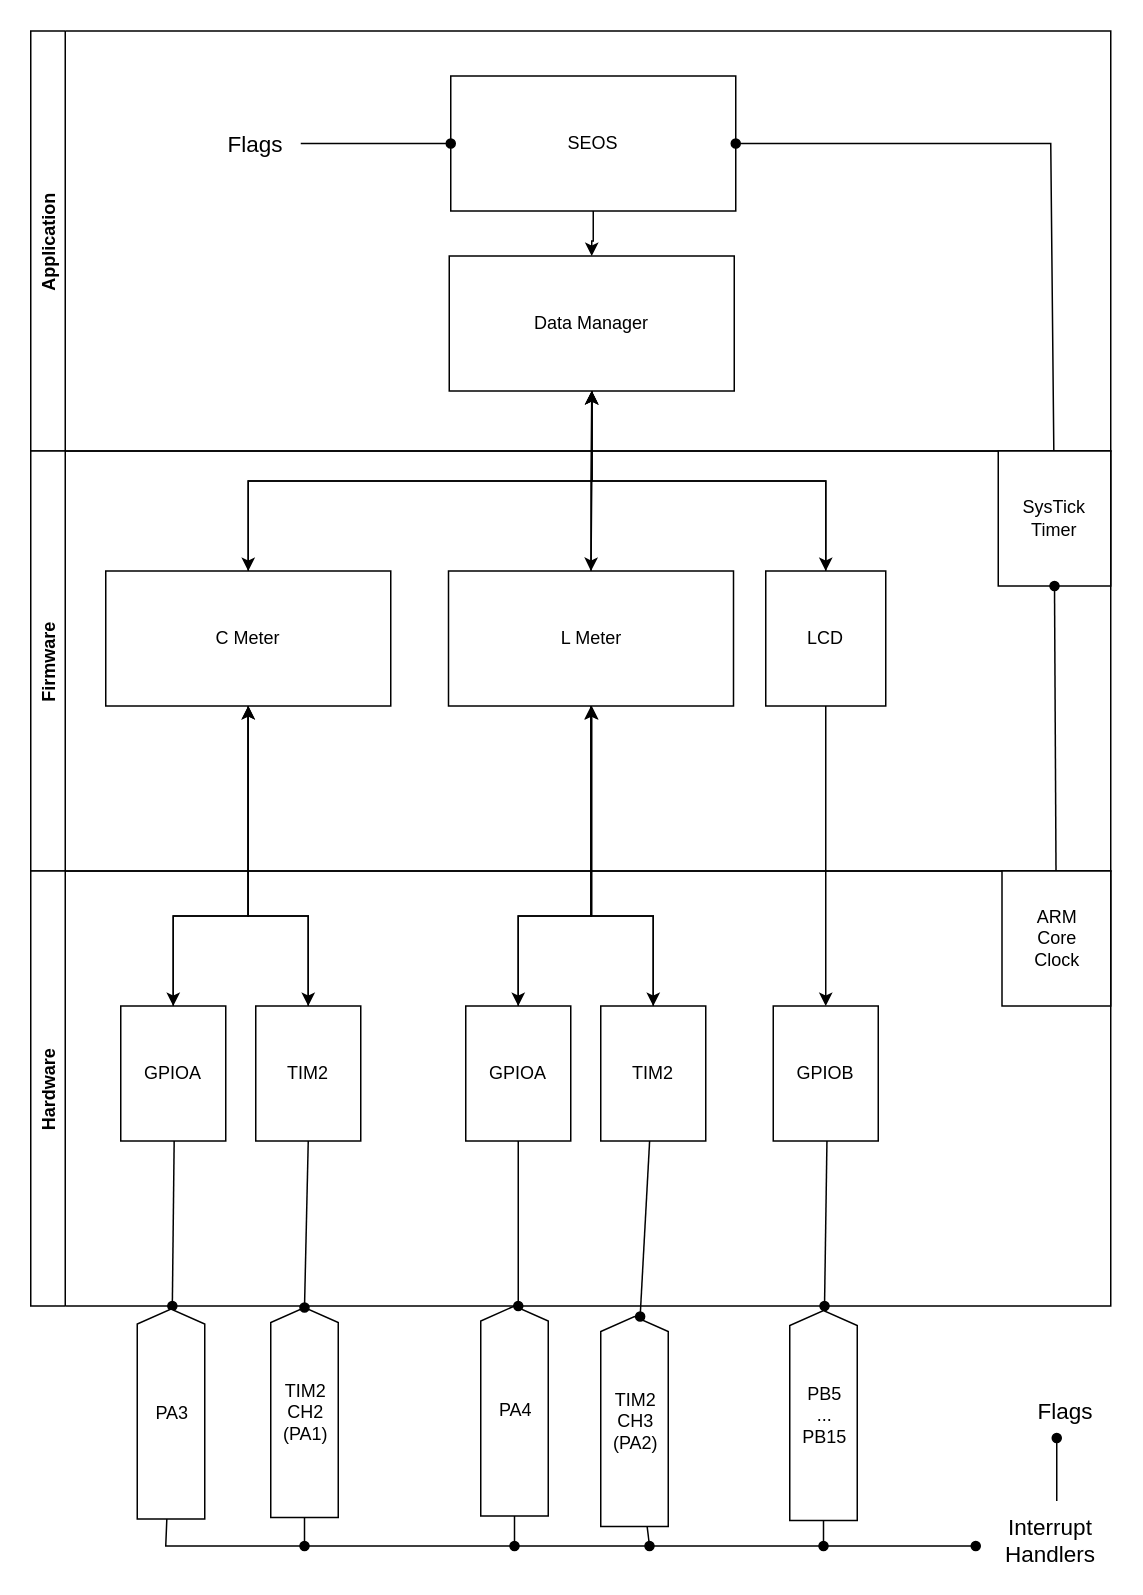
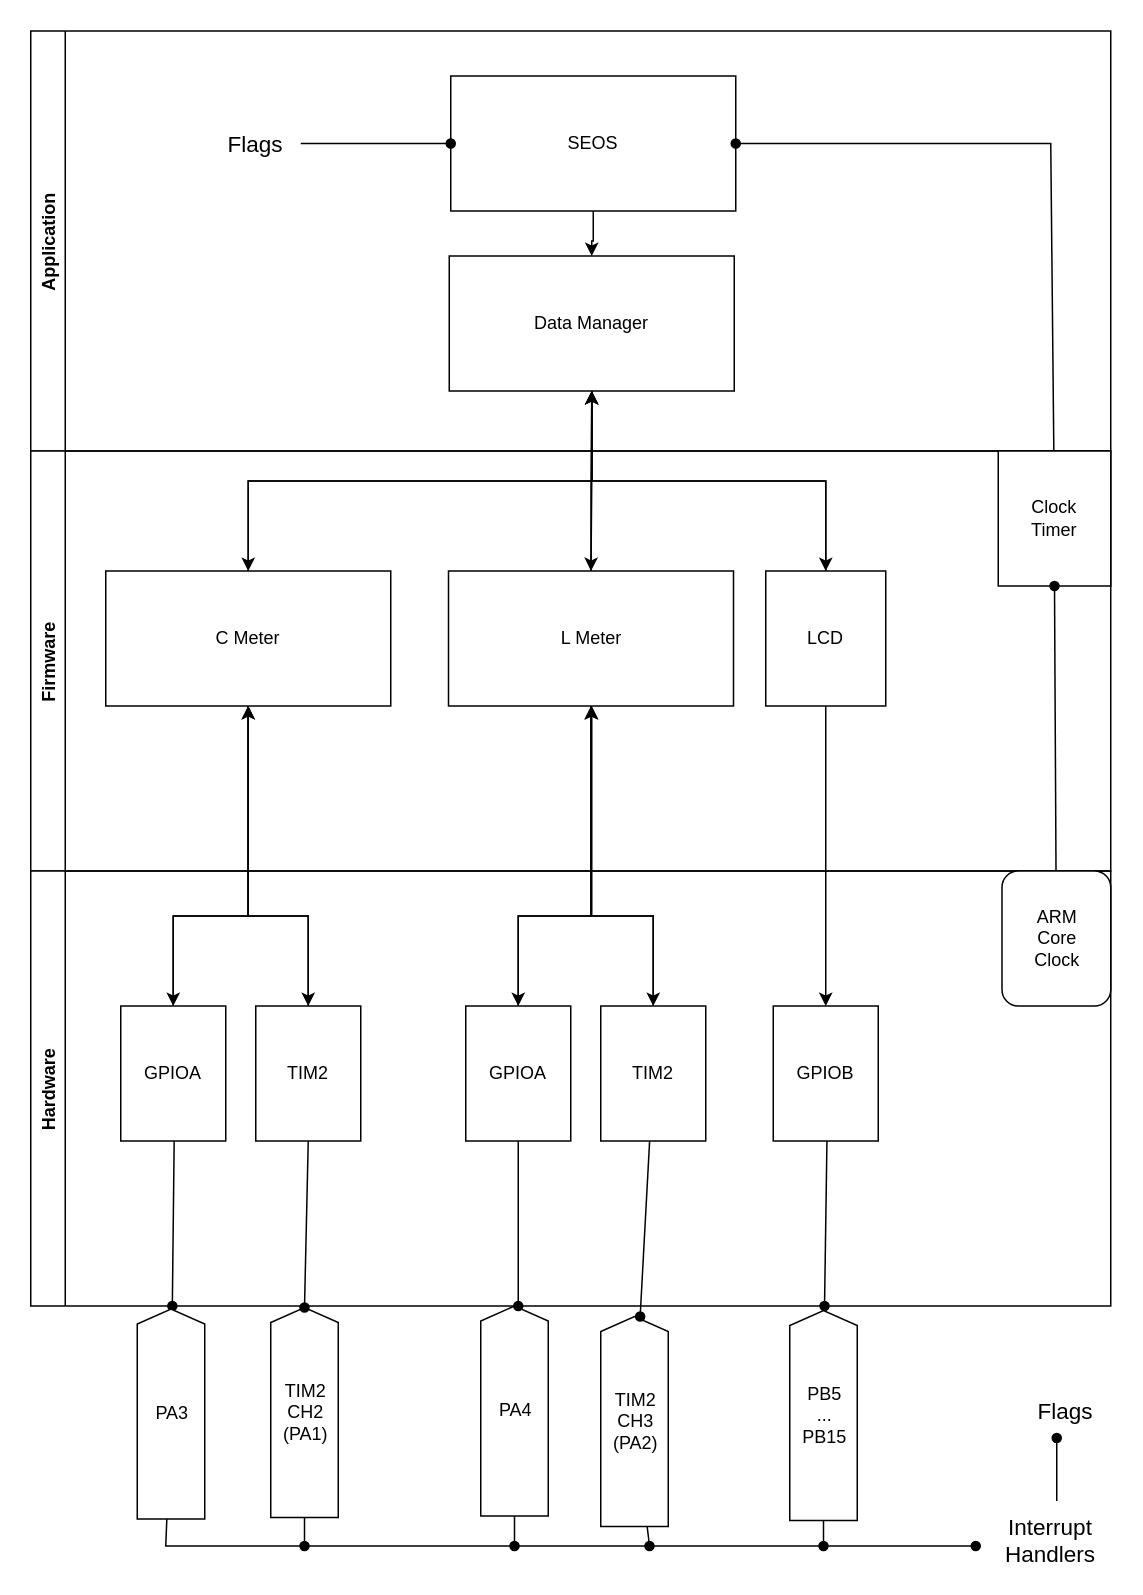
(1055, 518) -> (1055, 518)
(1056, 938) -> (1056, 938)
